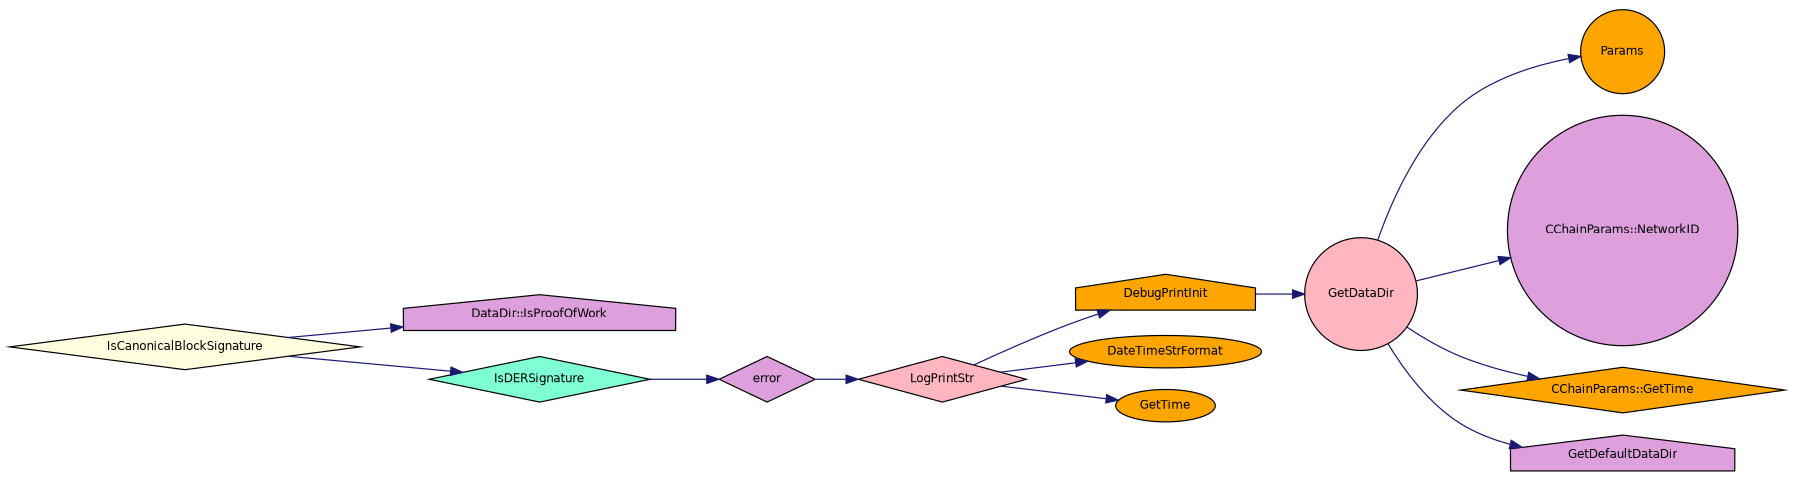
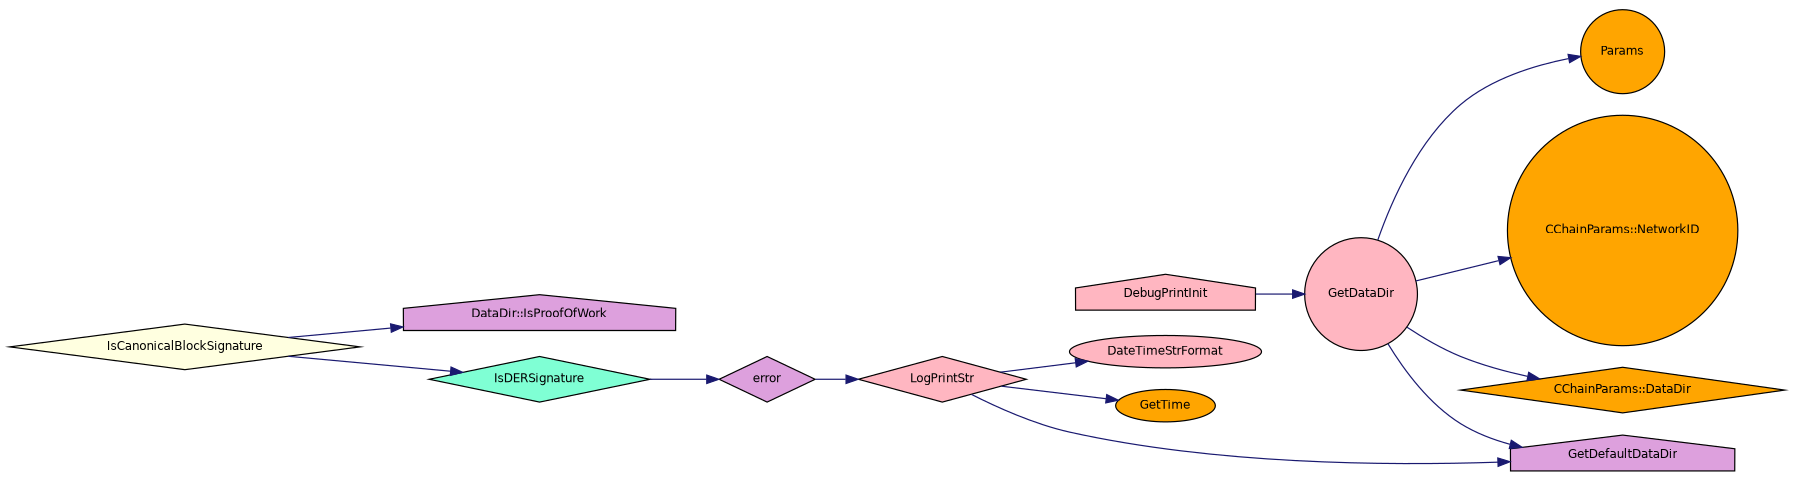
(1623, 230) -> (1623, 230)
(1166, 294) -> (1166, 294)
(1035, 338) -> (1230, 456)
(1166, 352) -> (1166, 352)
(1623, 390) -> (1623, 390)
